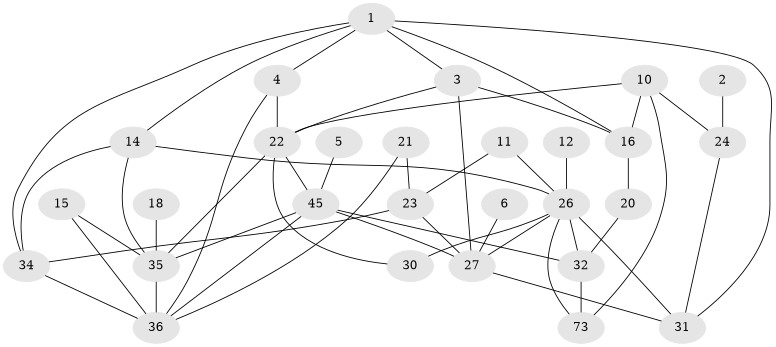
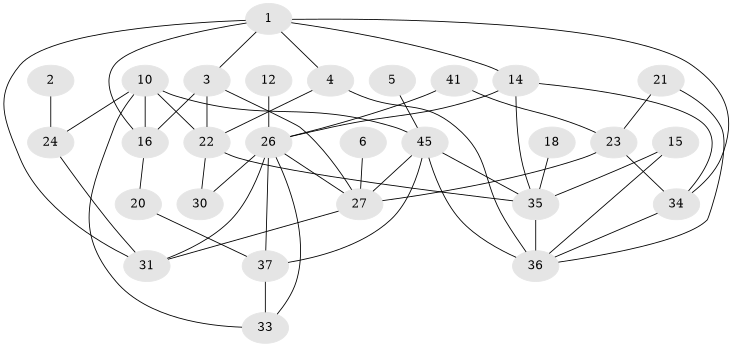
(505, 142) -> (454, 81)
(297, 173) -> (285, 112)
(581, 266) -> (265, 266)
(581, 328) -> (265, 328)
